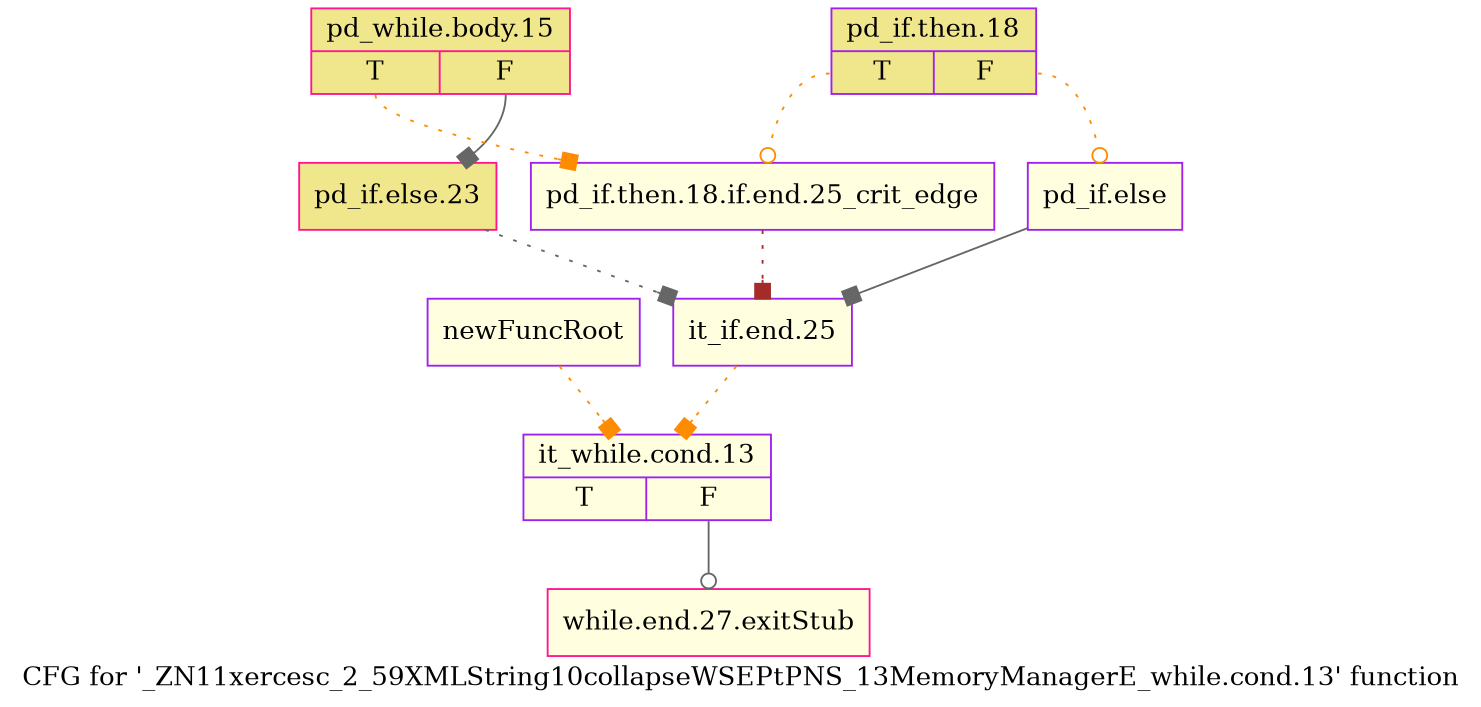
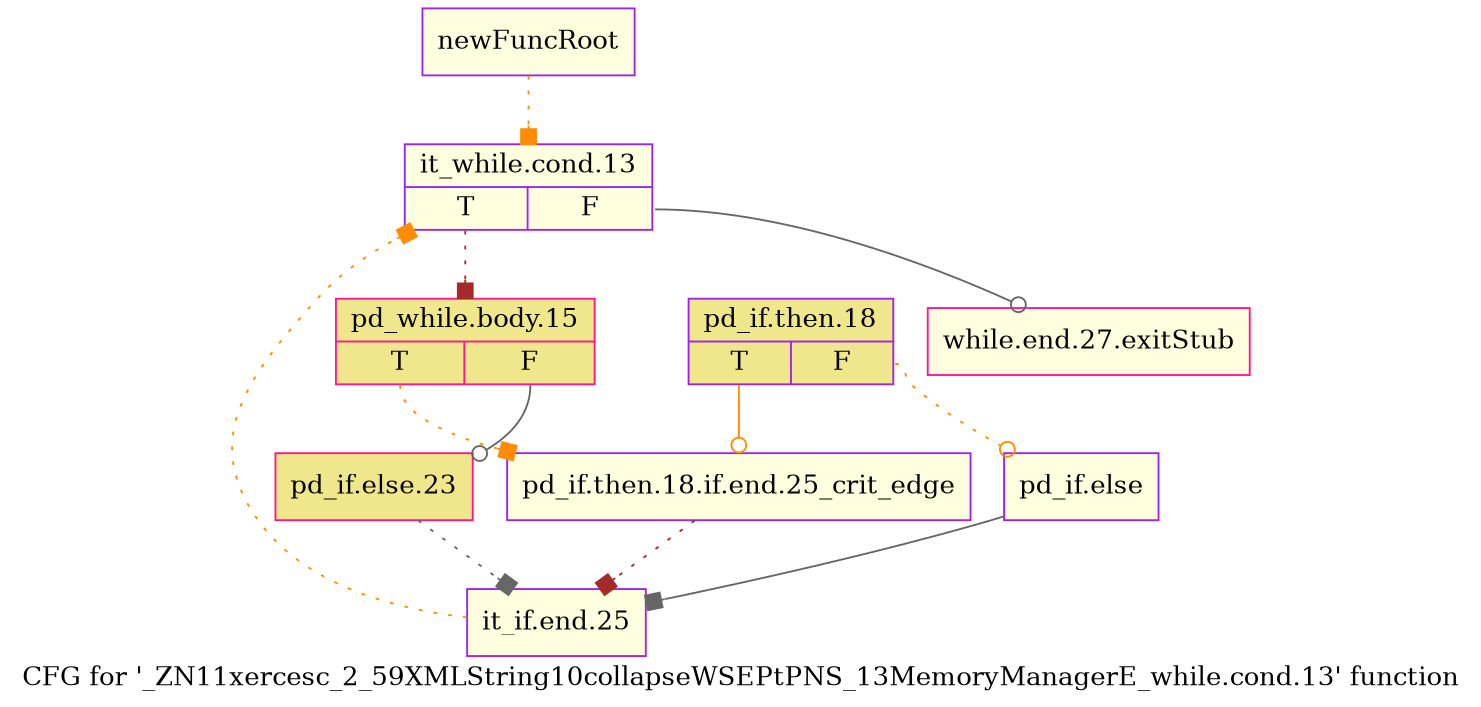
(788, 100) -> (739, 411)
(497, 126) -> (517, 423)
none -> (465, 255)
